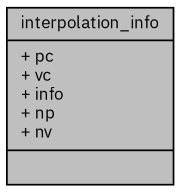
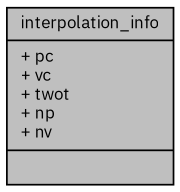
(42, 94) -> (46, 94)
